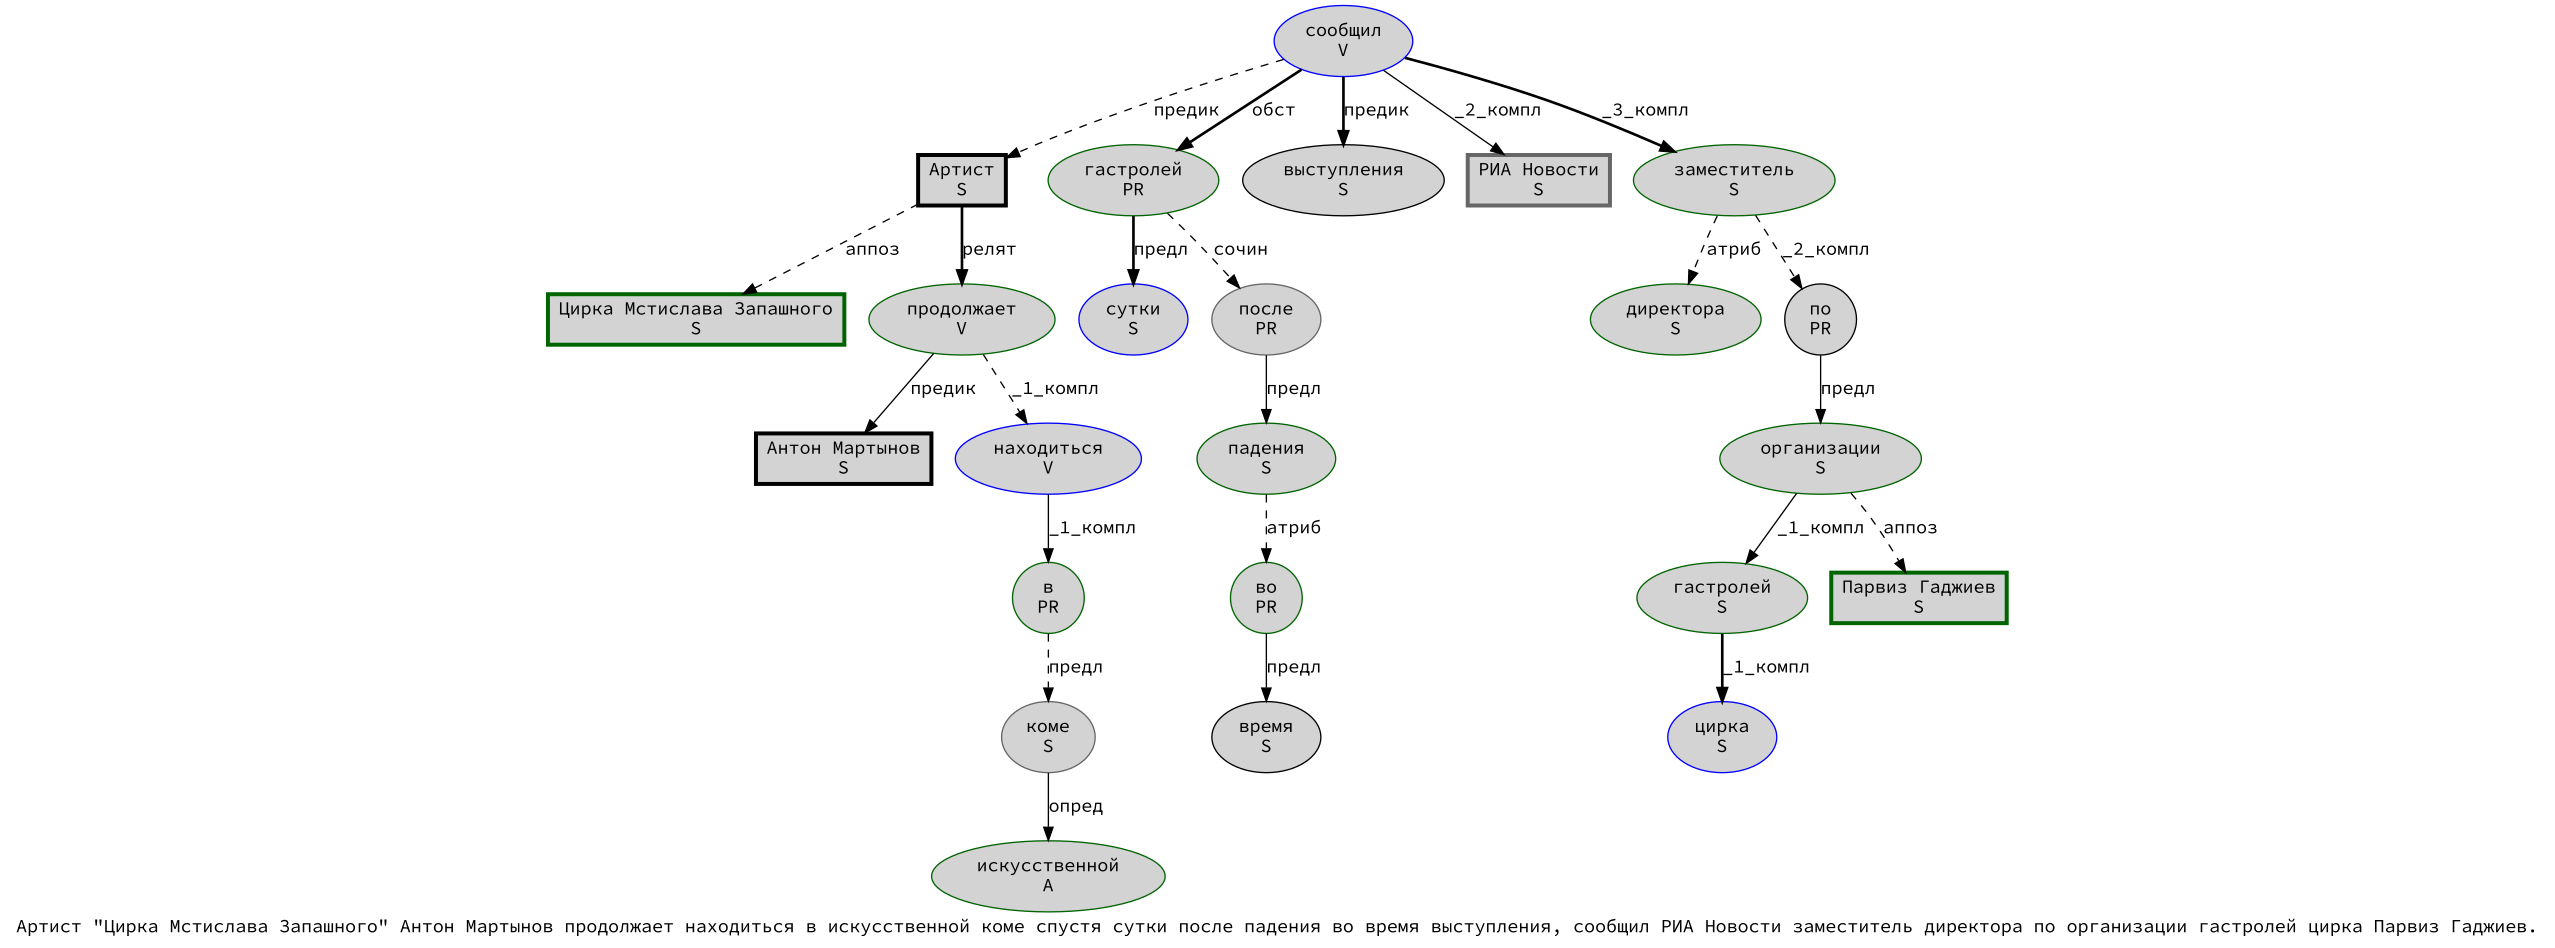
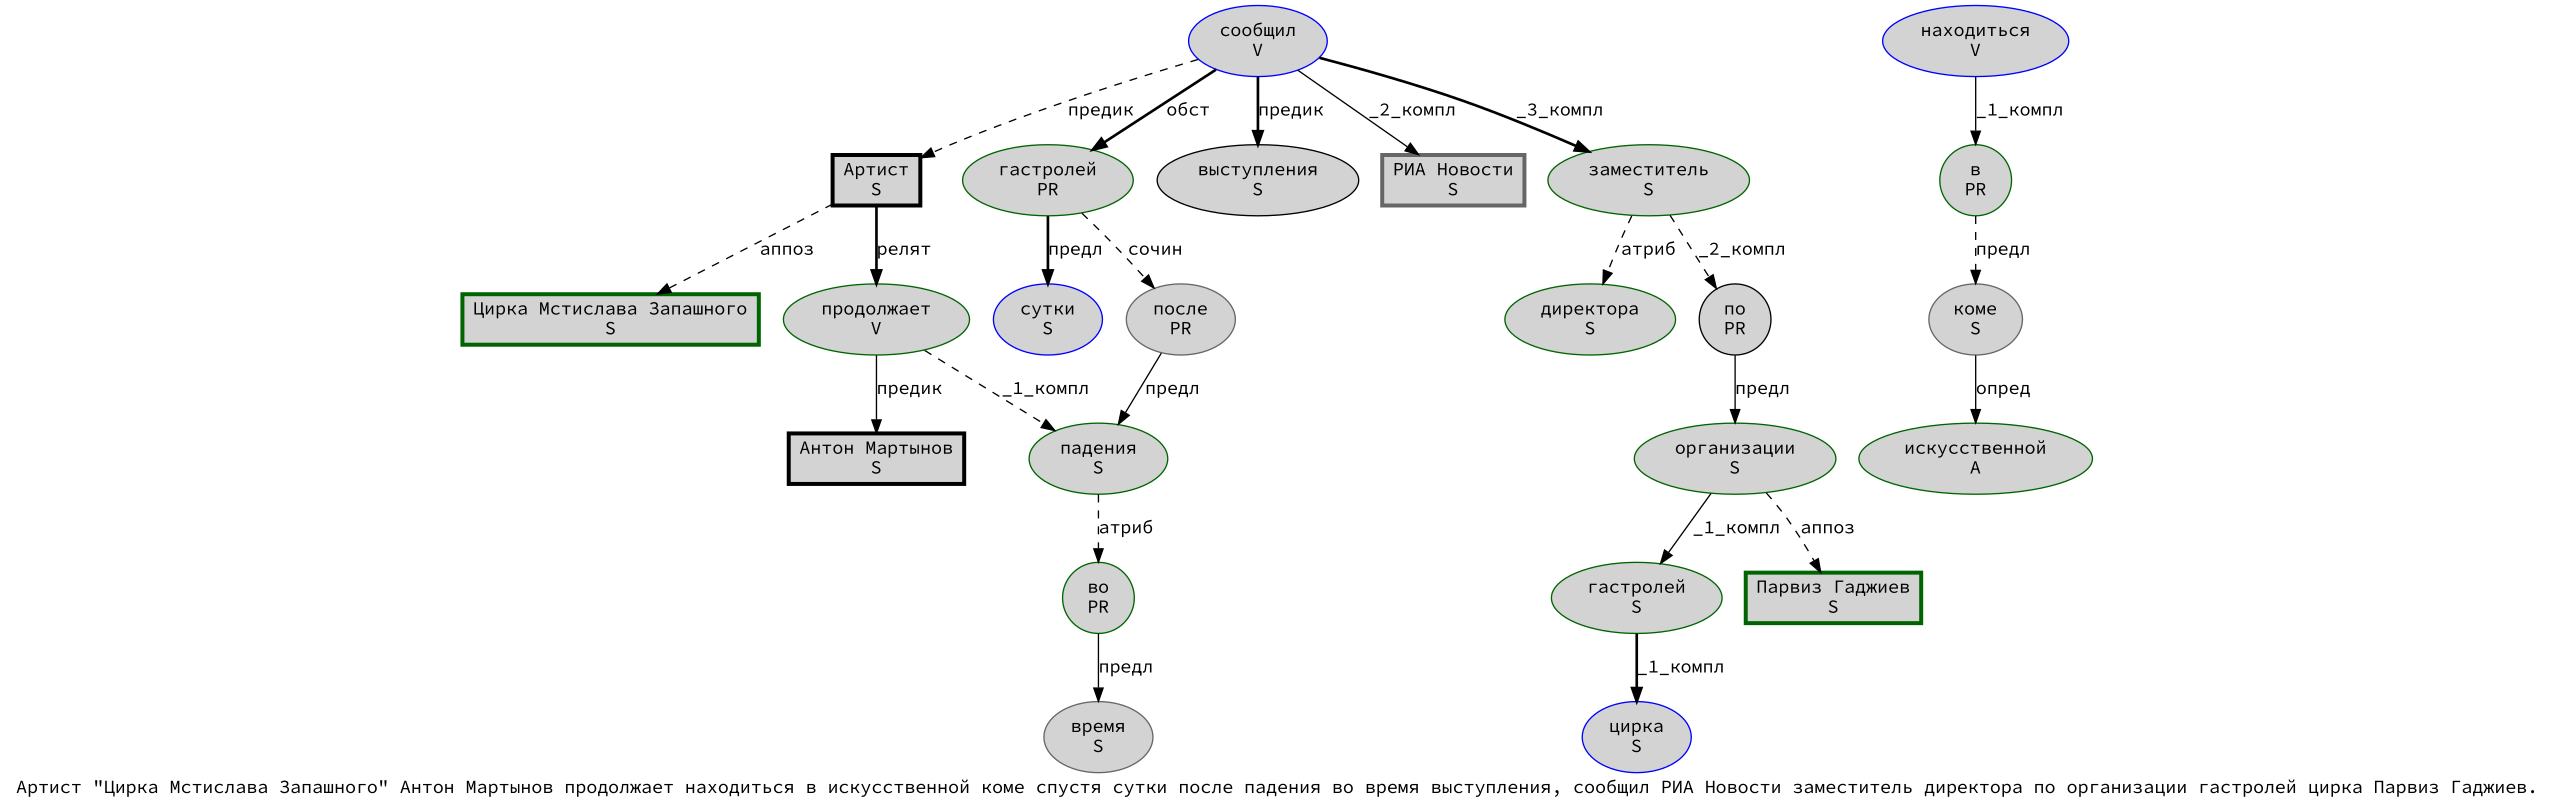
(1002, 383) -> (984, 387)
(1266, 737) -> (1098, 737)
